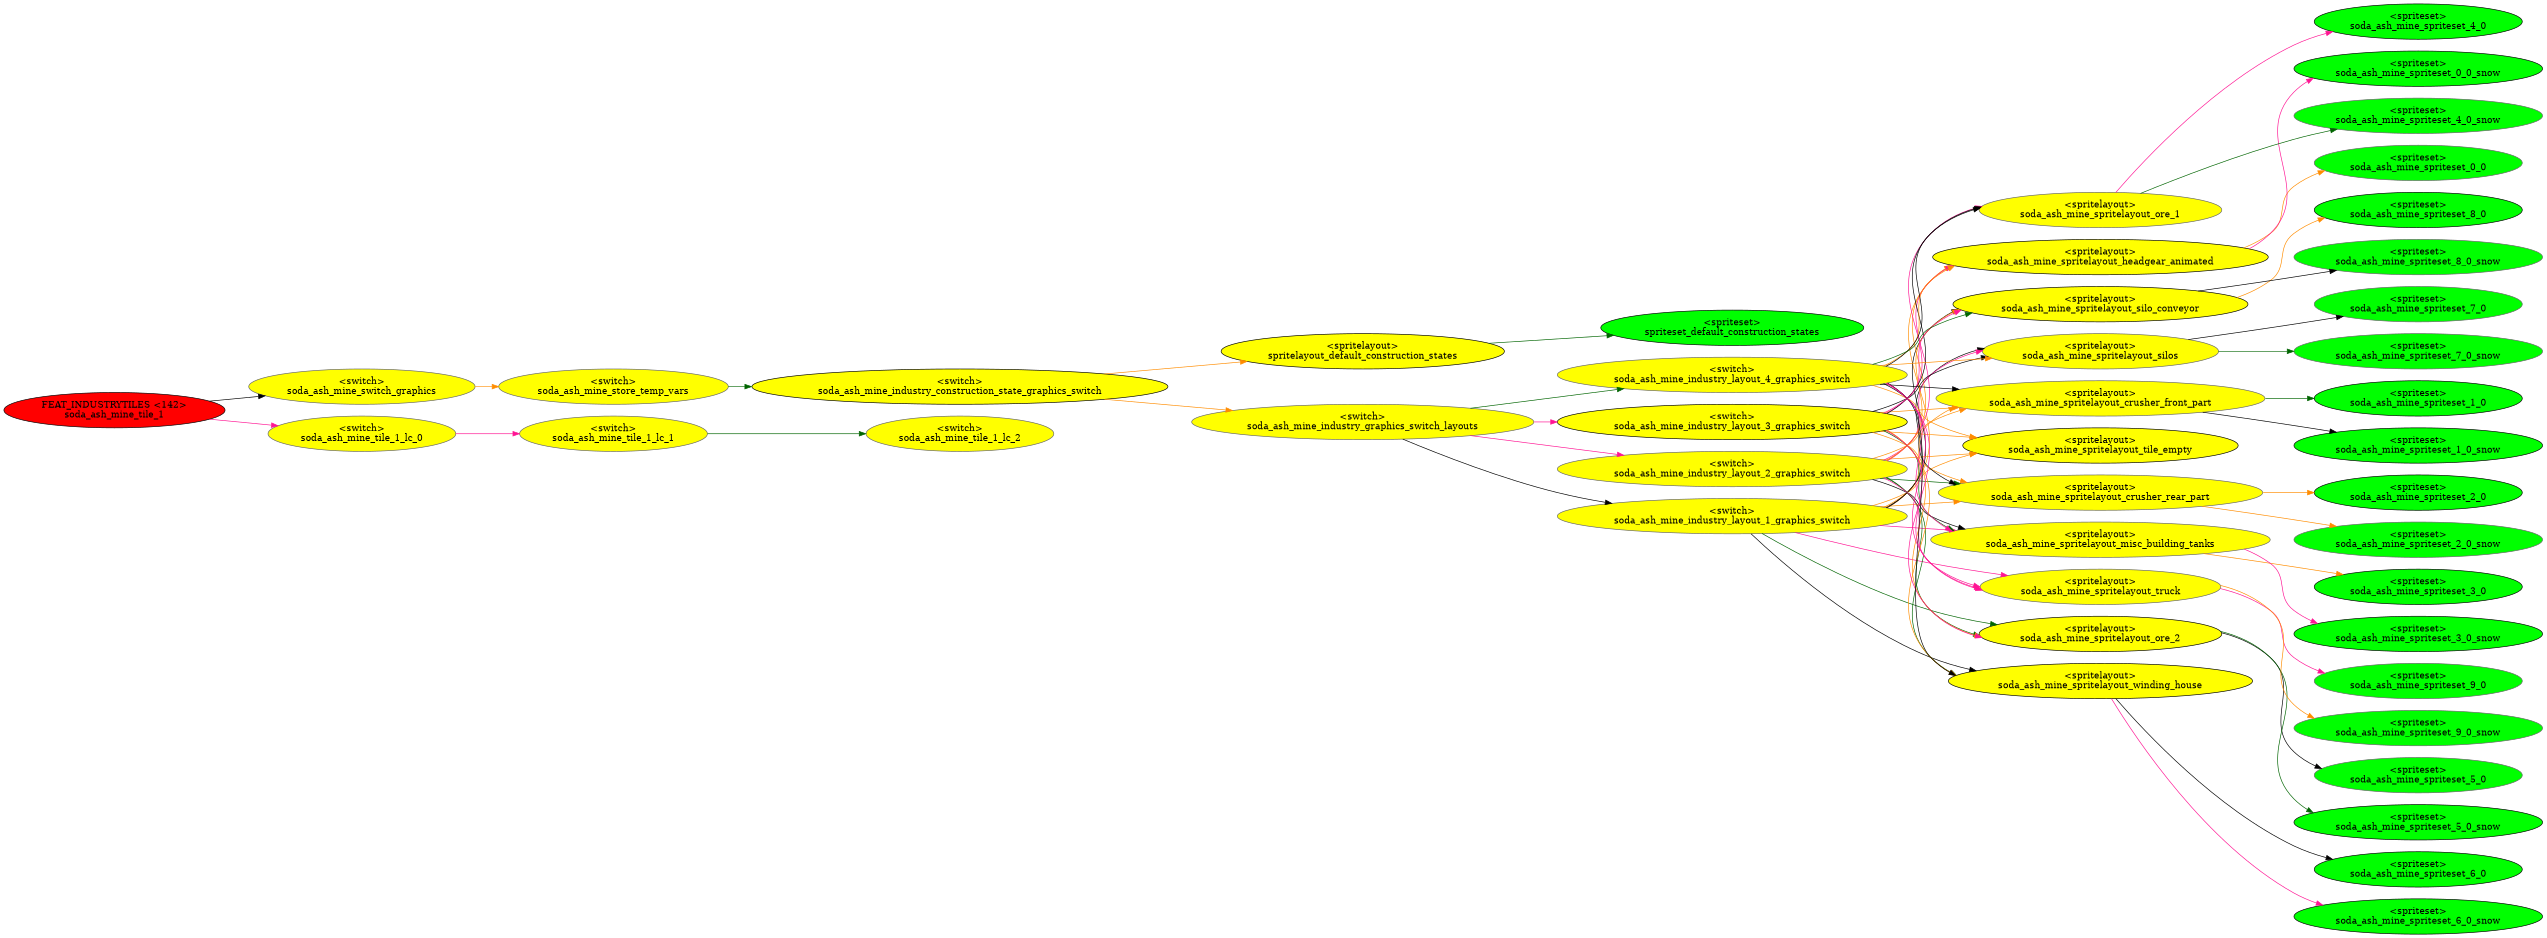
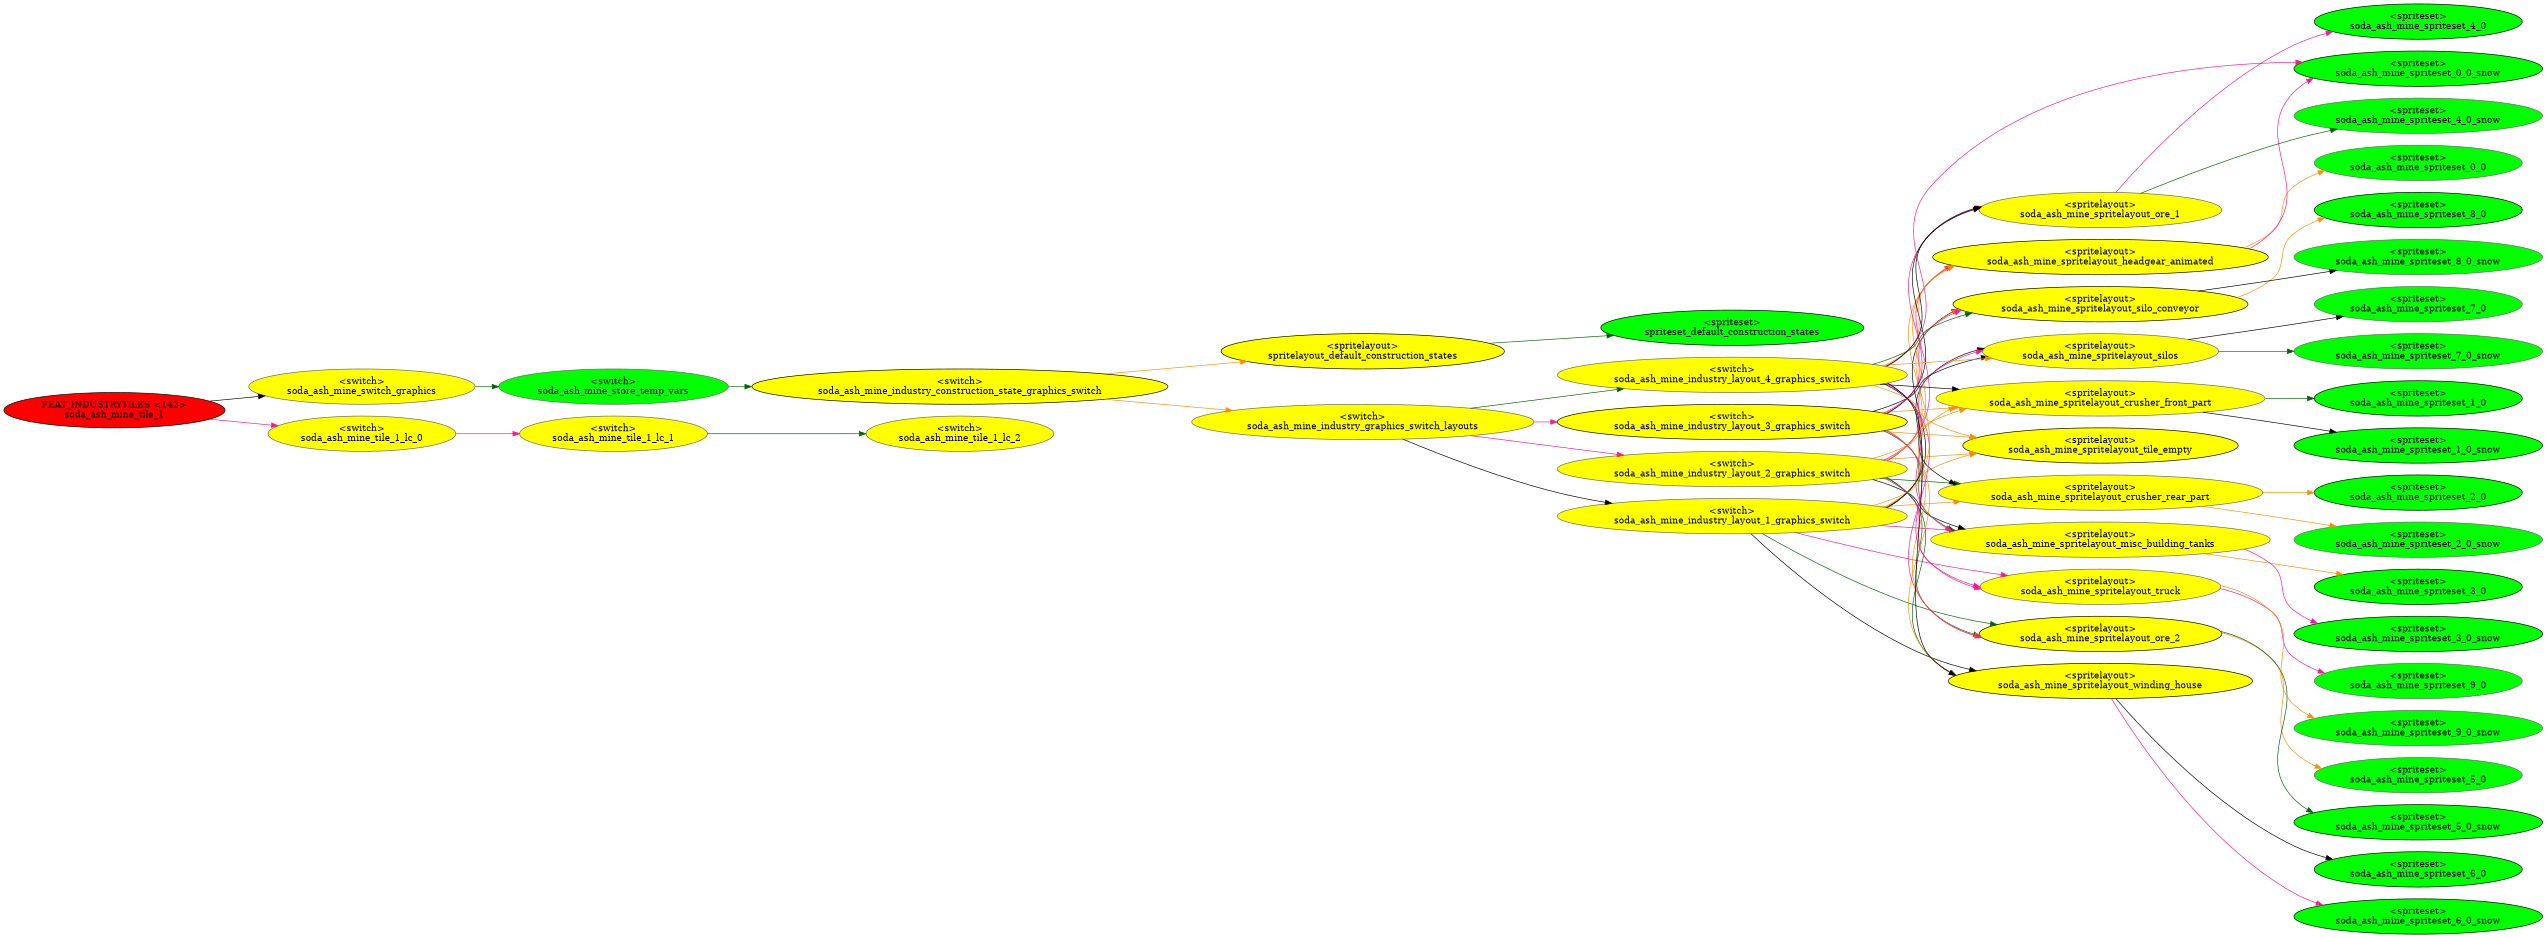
(484, 387) -> (484, 387)
(614, 387) -> (614, 387)
(1918, 455) -> none
(1916, 494) -> (2007, 126)
(2282, 704) -> (2282, 704)
